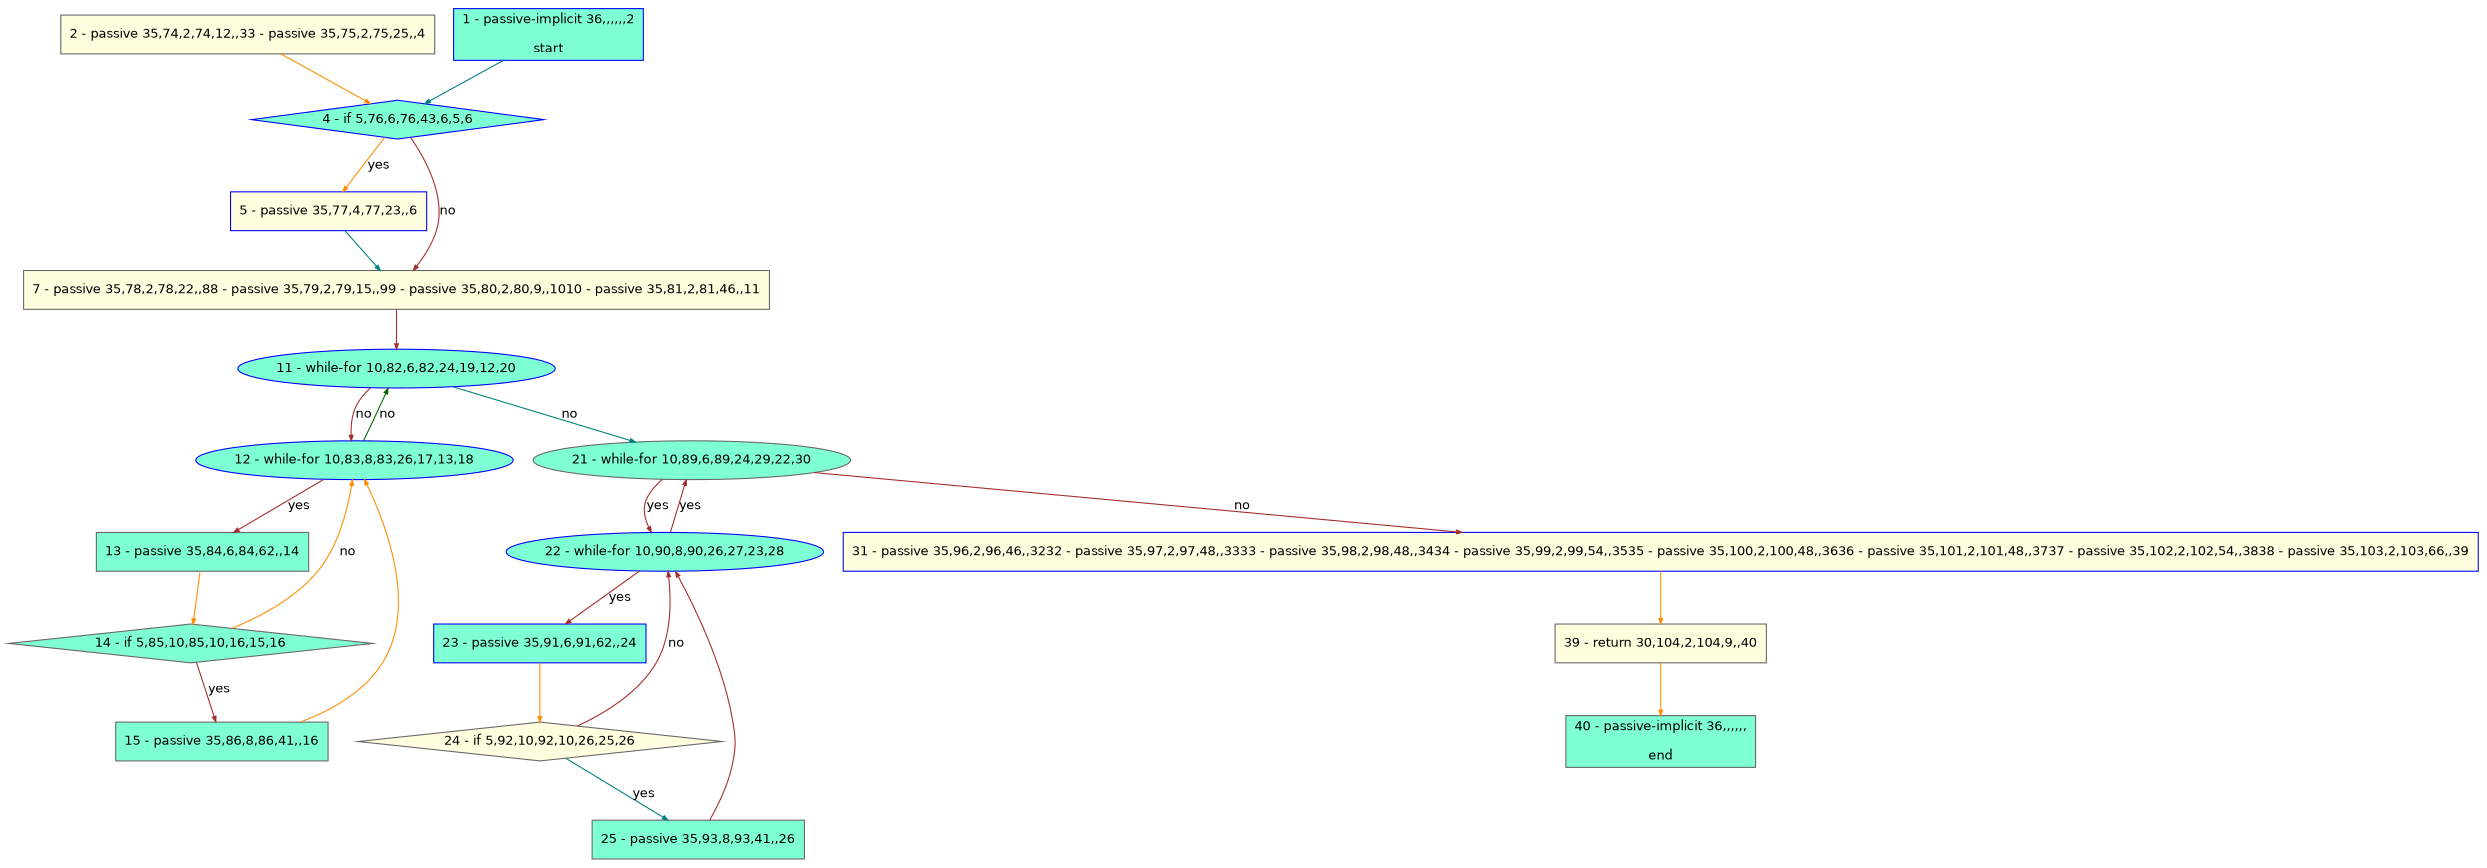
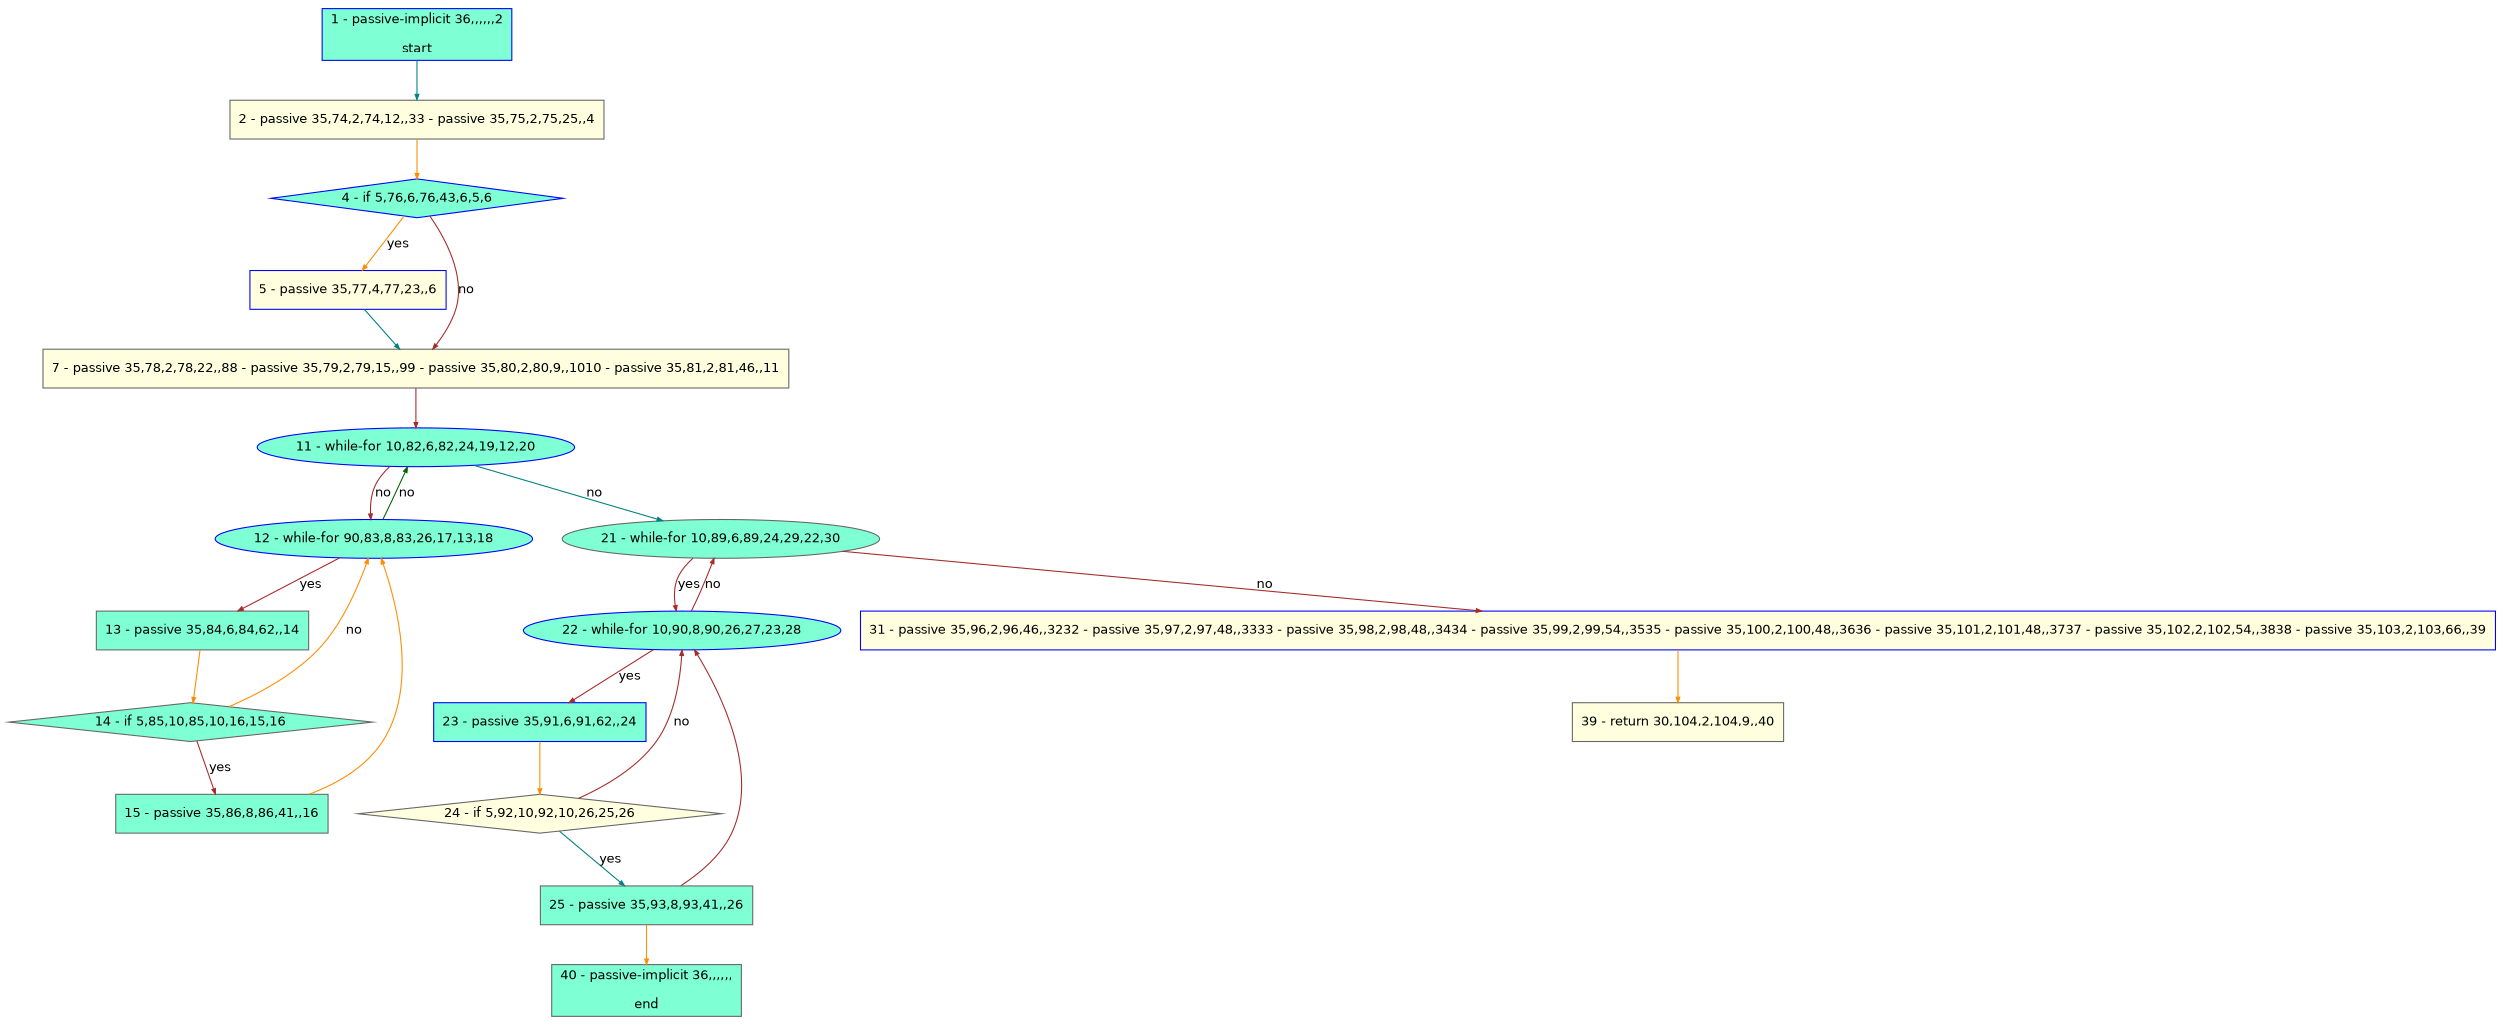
(466, 81) -> (417, 77)
(354, 460) -> (374, 539)
(690, 506) -> (713, 585)
(1661, 686) -> (647, 942)
